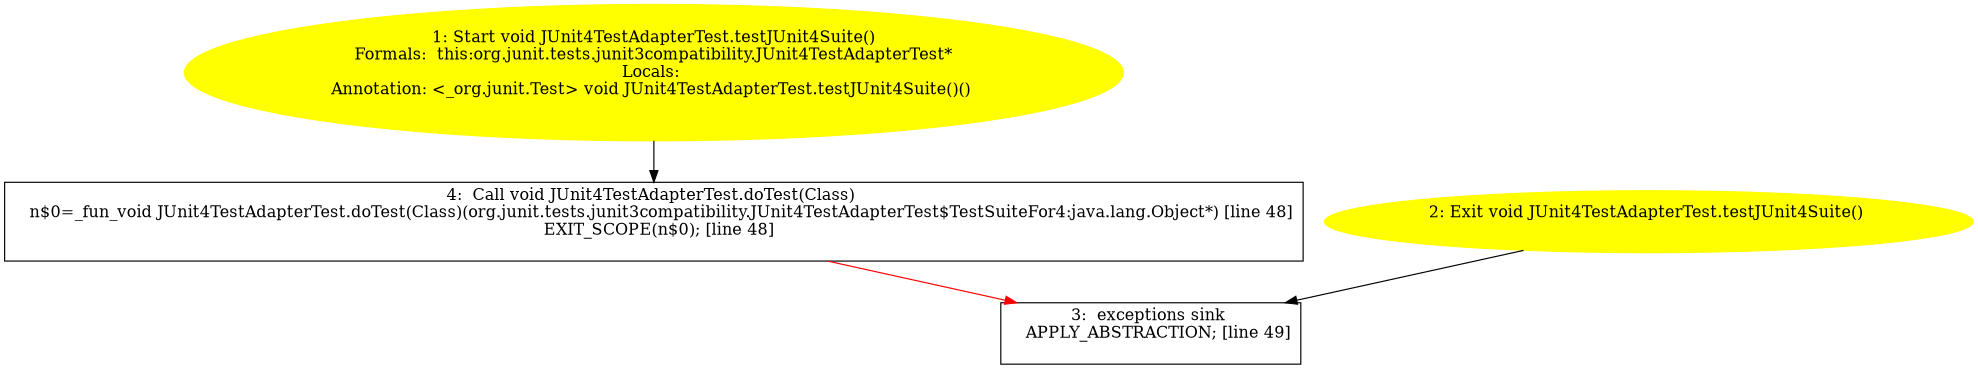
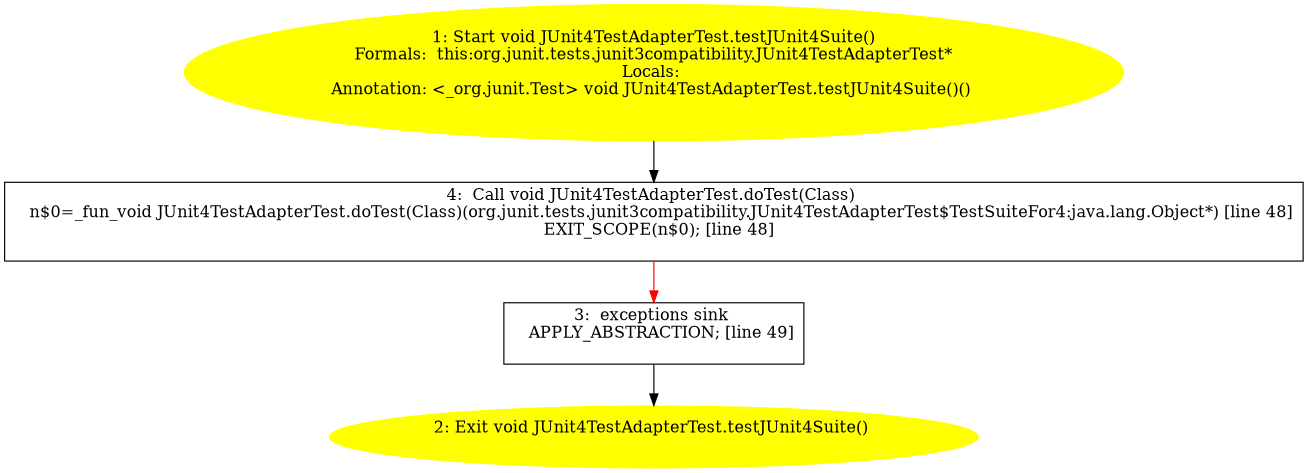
(1410, 275) -> (654, 379)
